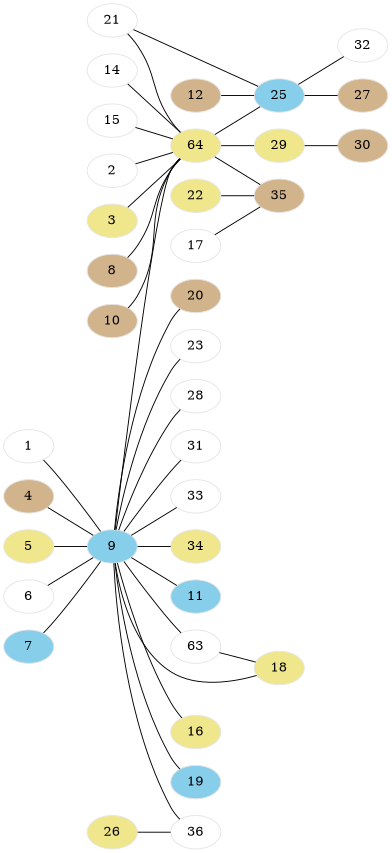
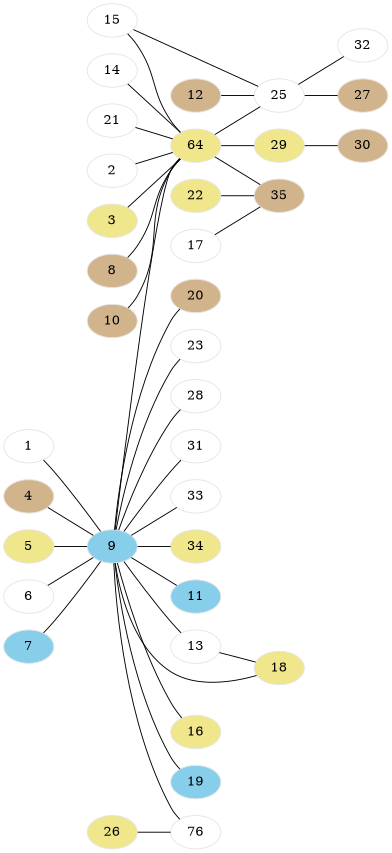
(196, 58) -> (196, 58)
(279, 96) -> (279, 96)
(196, 647) -> (196, 647)
(196, 832) -> (196, 832)
